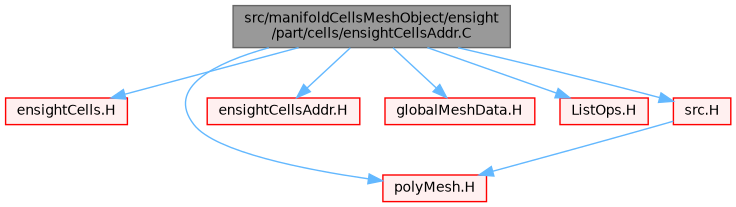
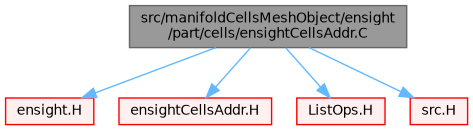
(66, 111) -> (50, 111)
(460, 111) -> none
(435, 188) -> none
